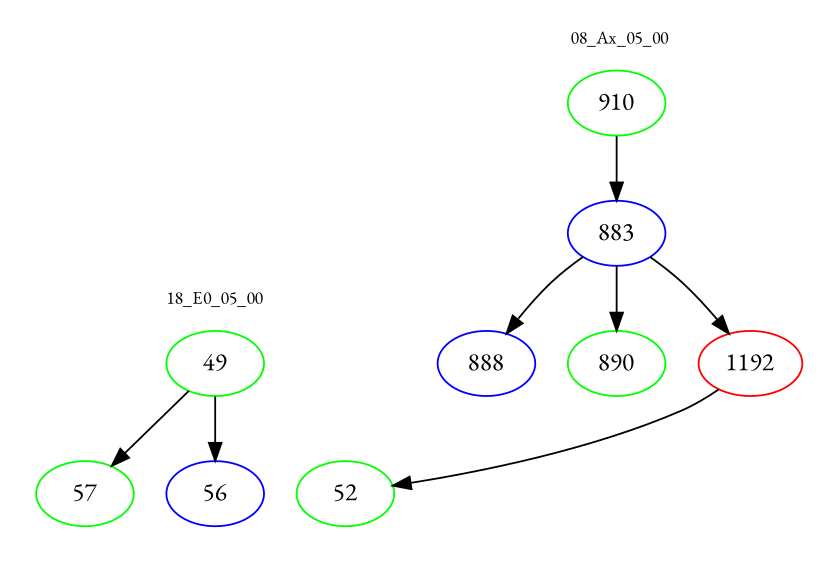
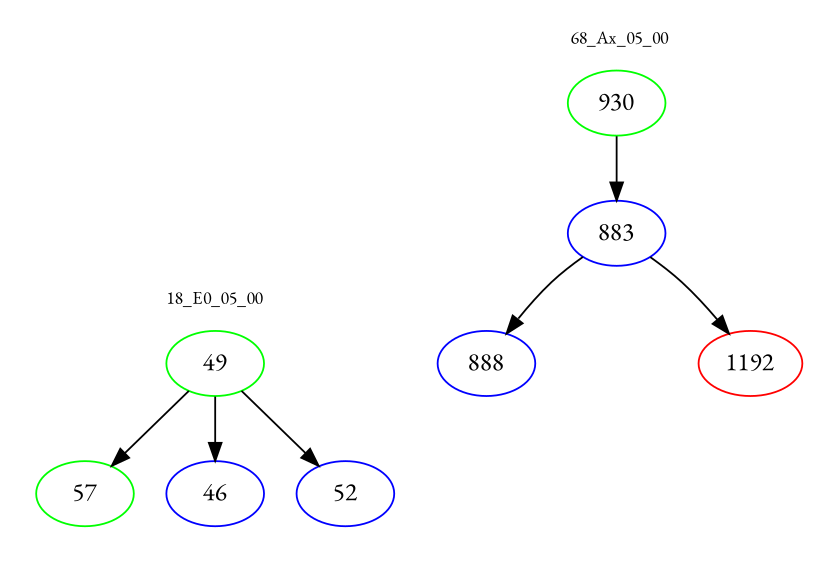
(620, 39) -> (620, 39)
(617, 103) -> (617, 103)
(617, 363) -> none
(569, 449) -> (274, 422)
(215, 494) -> (215, 494)
(345, 494) -> (345, 494)
